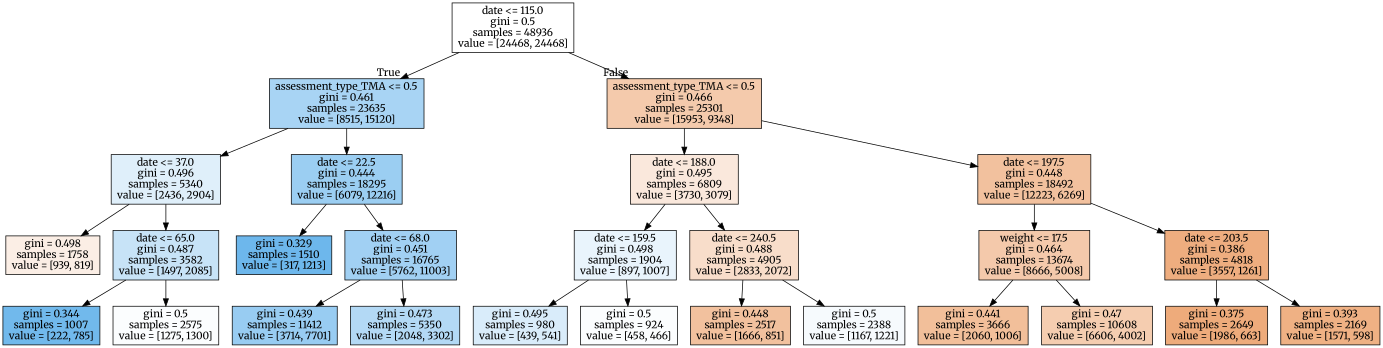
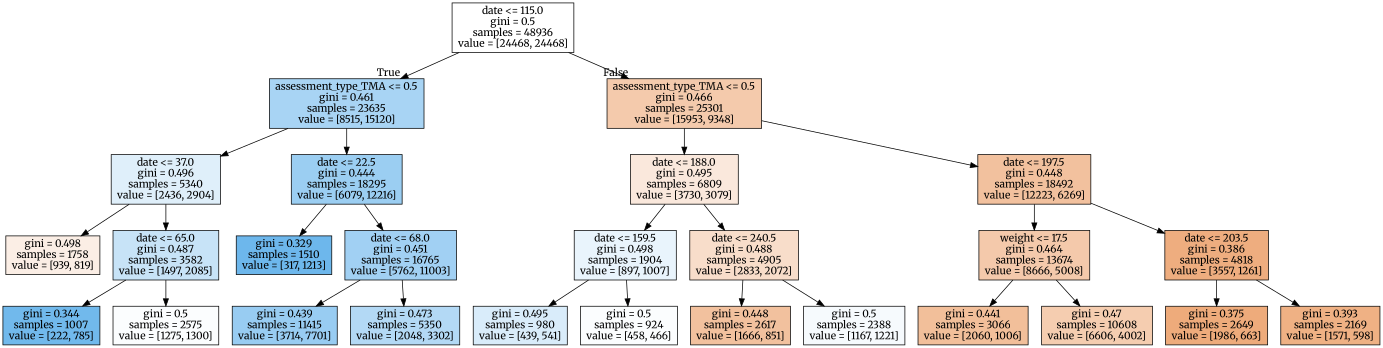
(285, 326) -> (285, 326)
(740, 326) -> (740, 326)
(973, 326) -> (973, 326)
